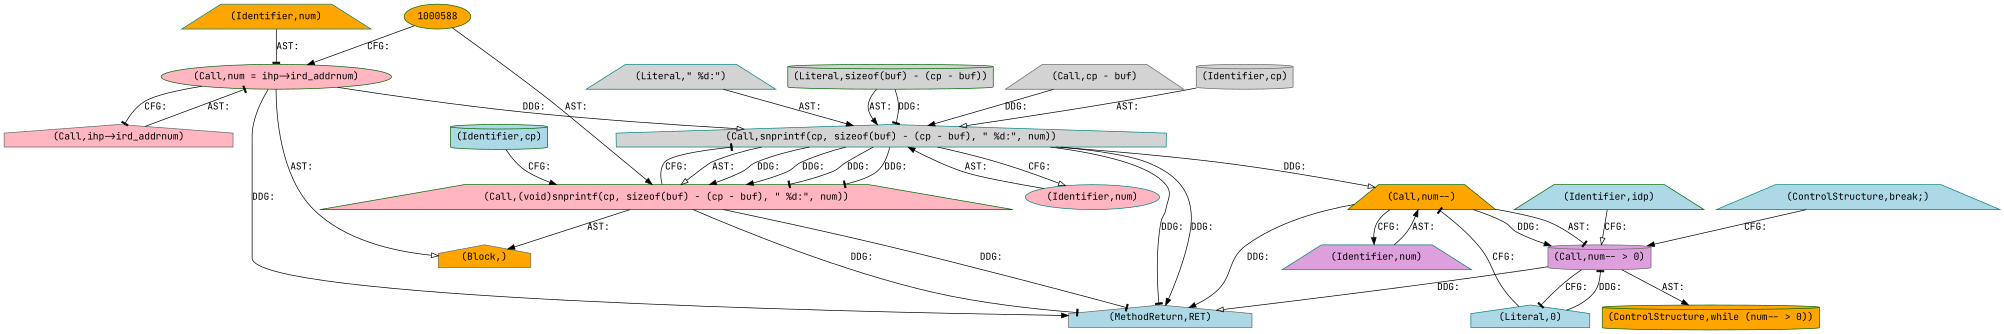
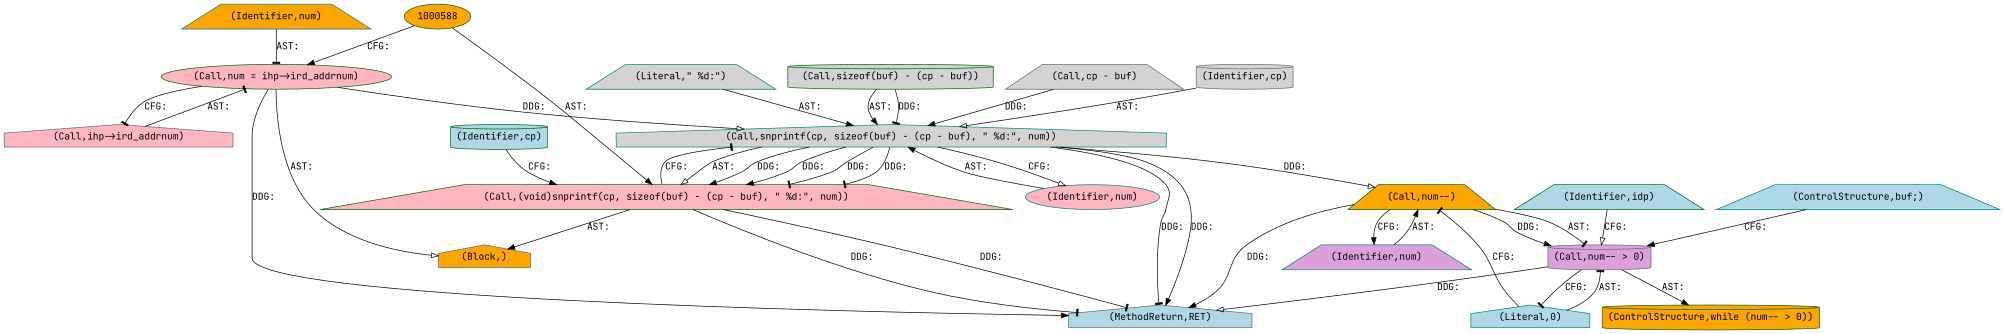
(891, 77) -> (891, 77)
(1858, 197) -> (1858, 197)
(1613, 287) -> (1613, 287)
